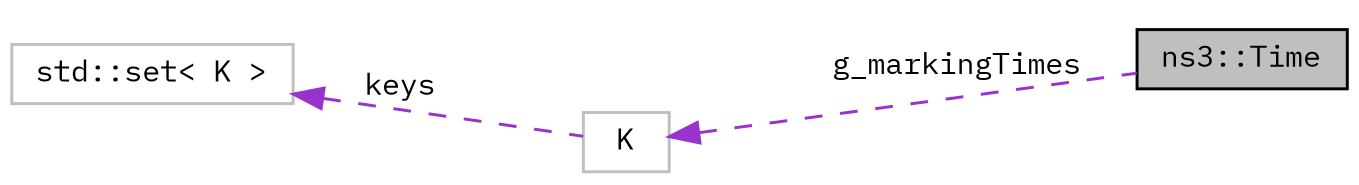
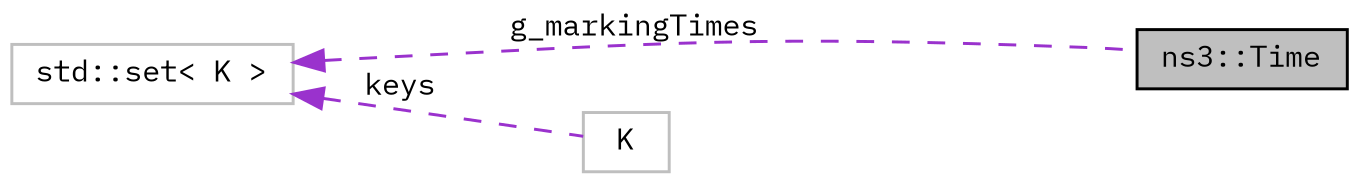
(918, 103) -> (730, 42)
